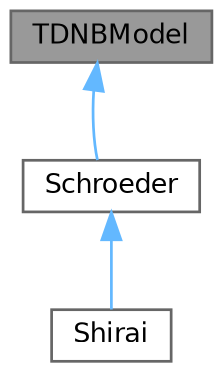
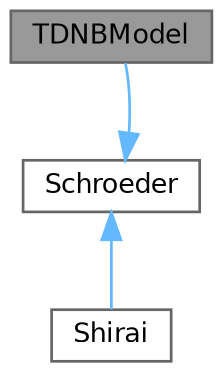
(93, 125) -> (129, 98)
